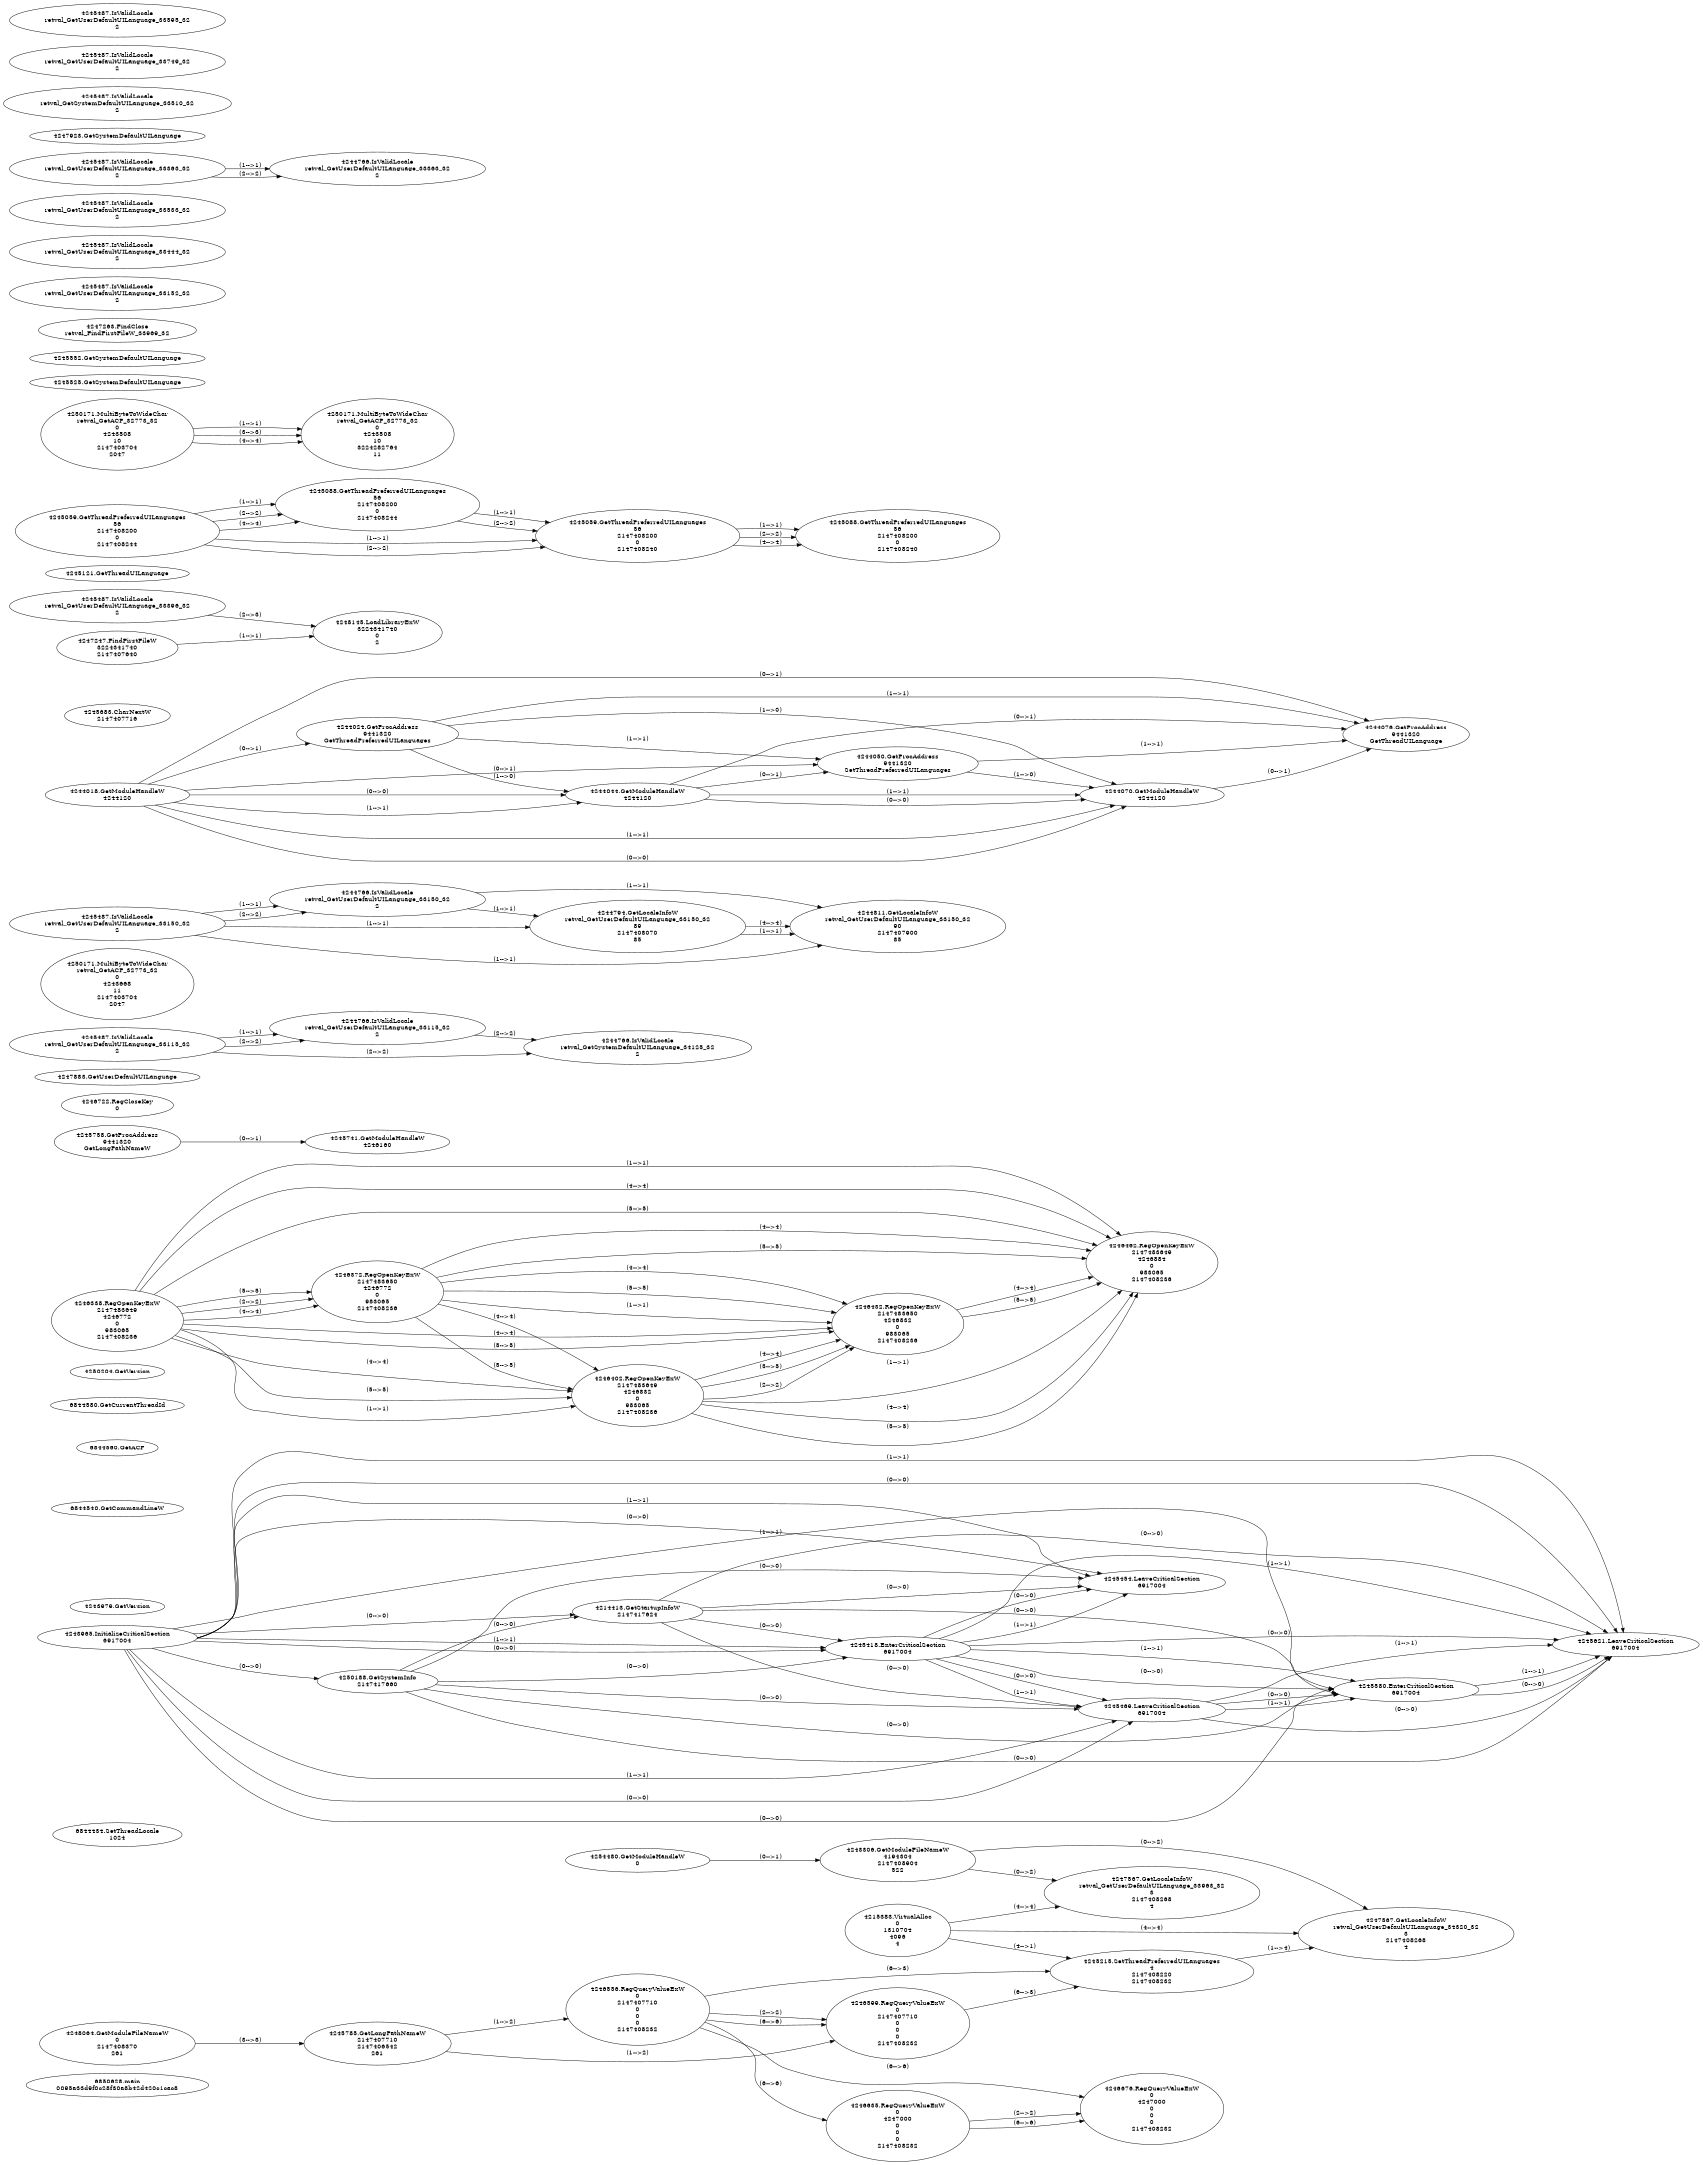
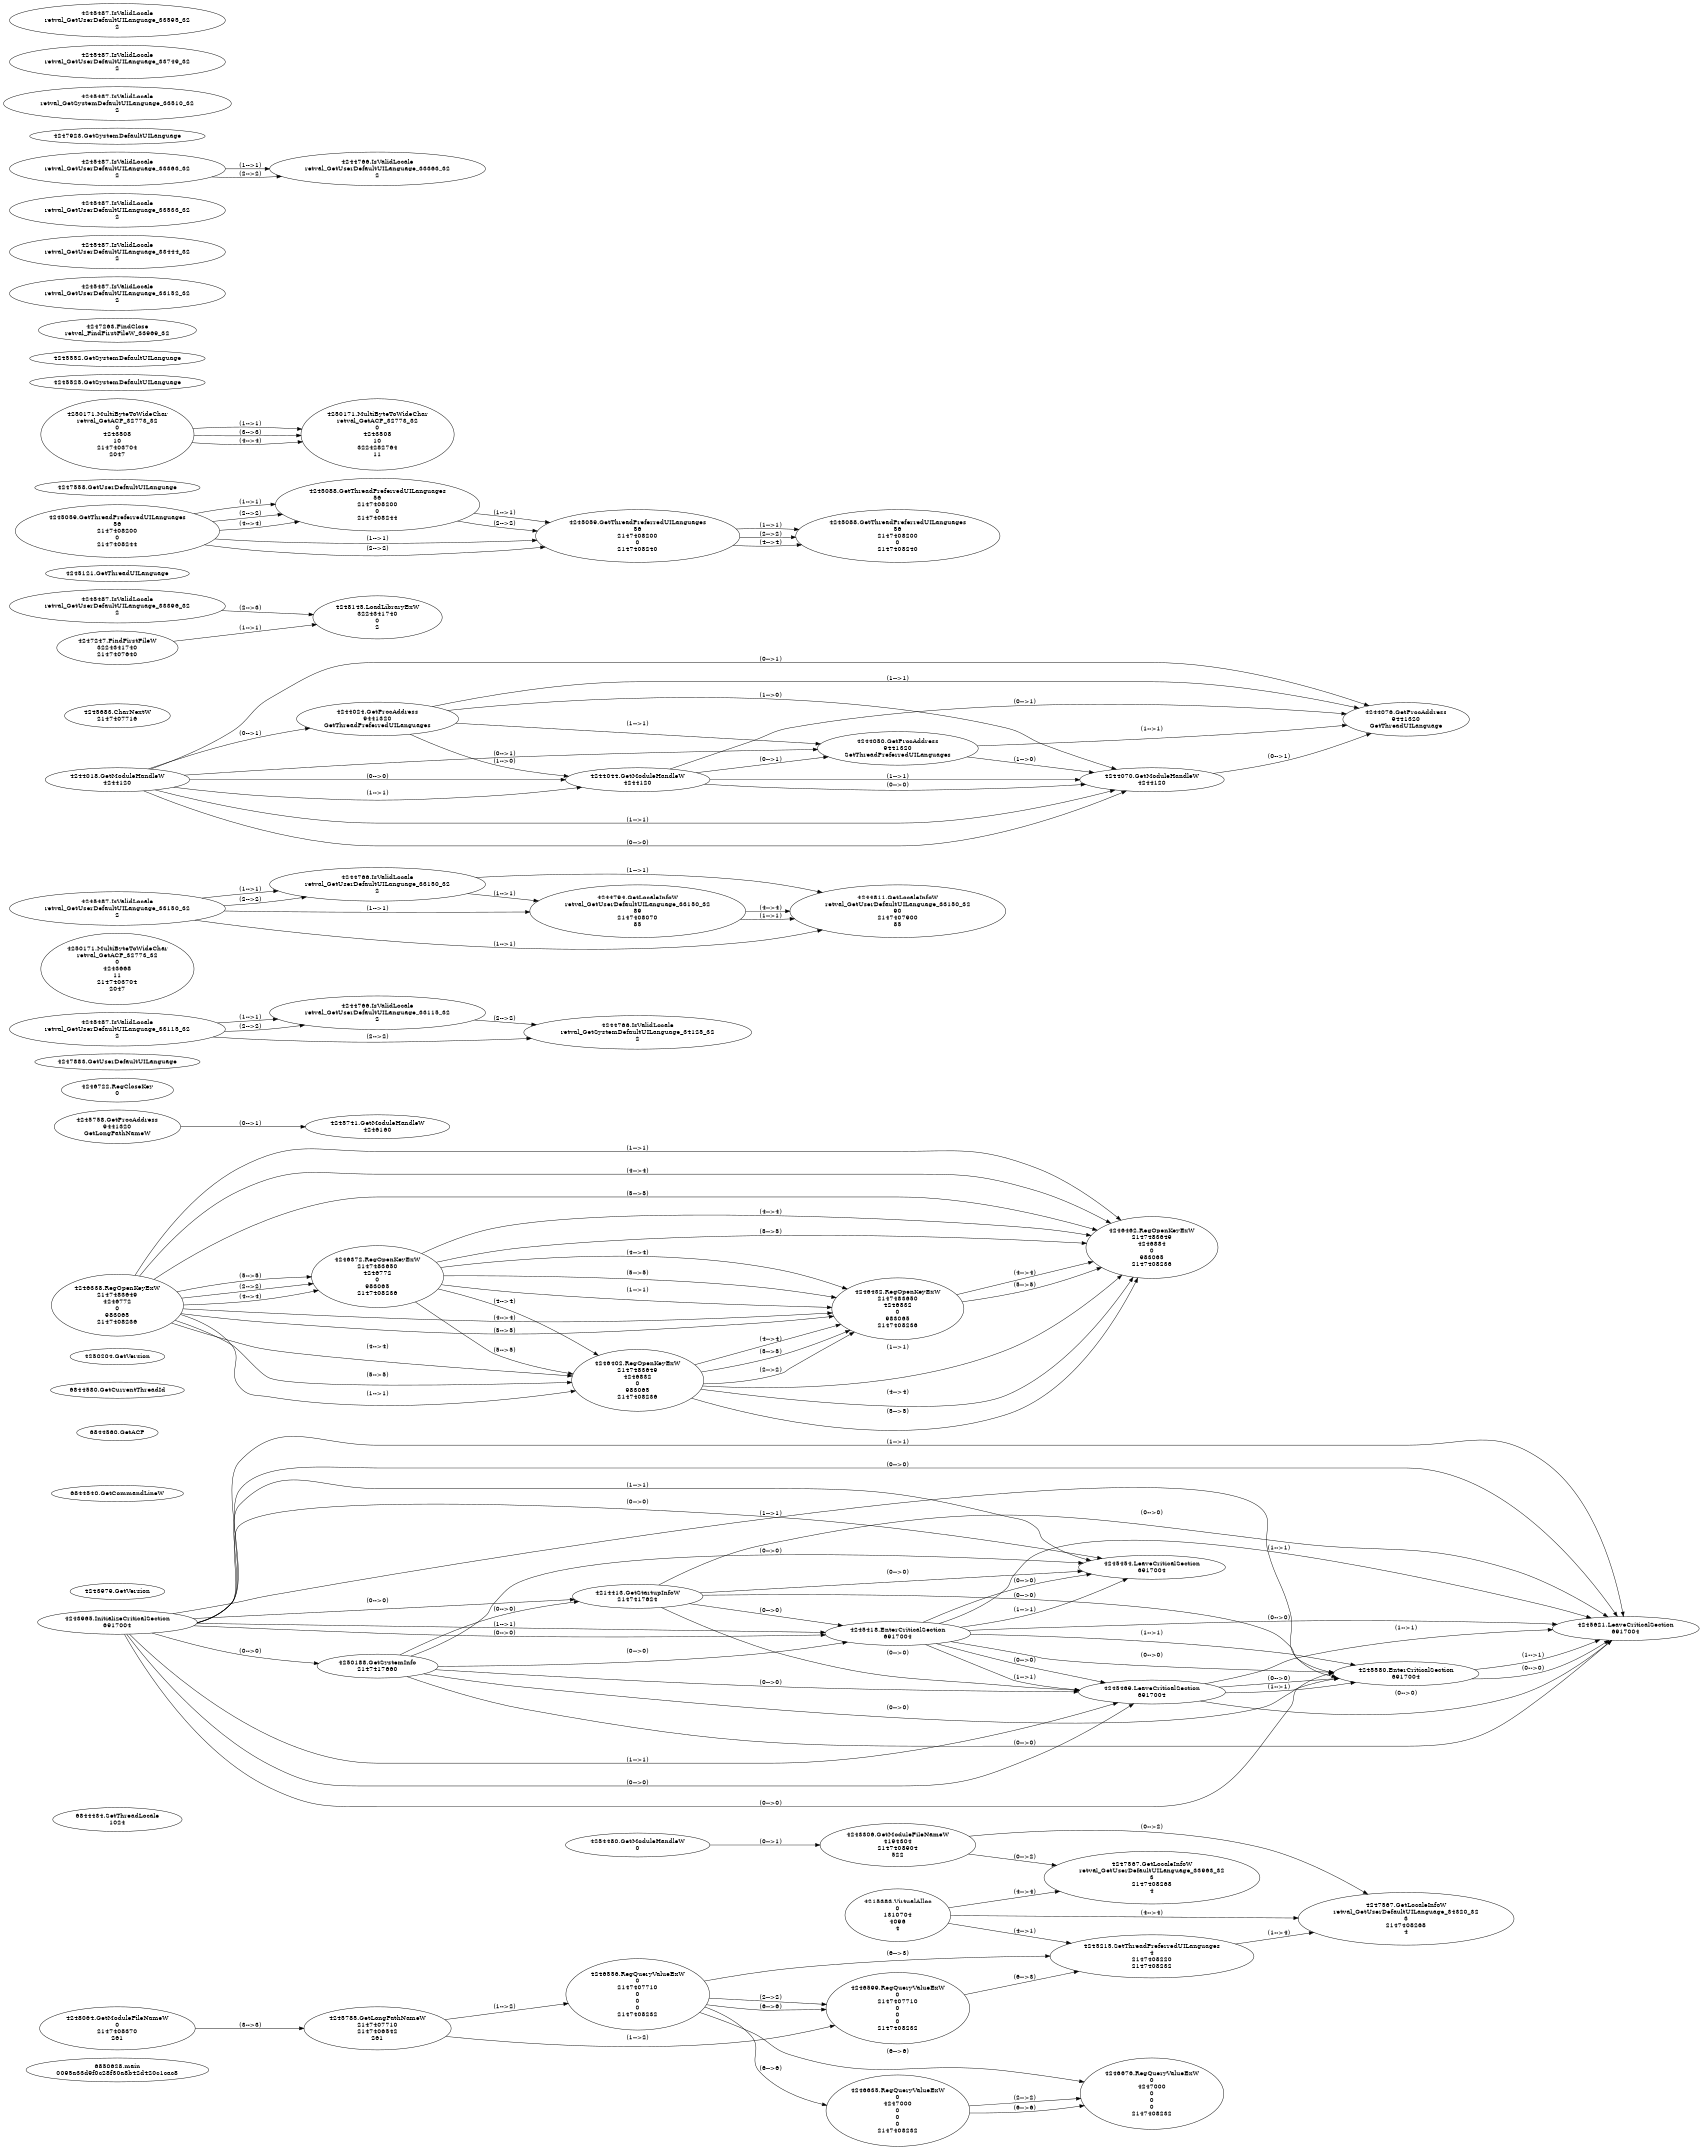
none -> (117, 488)
